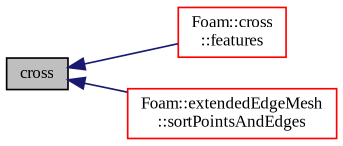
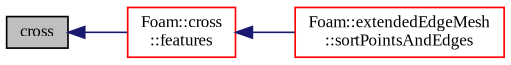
(106, 88) -> (274, 32)
